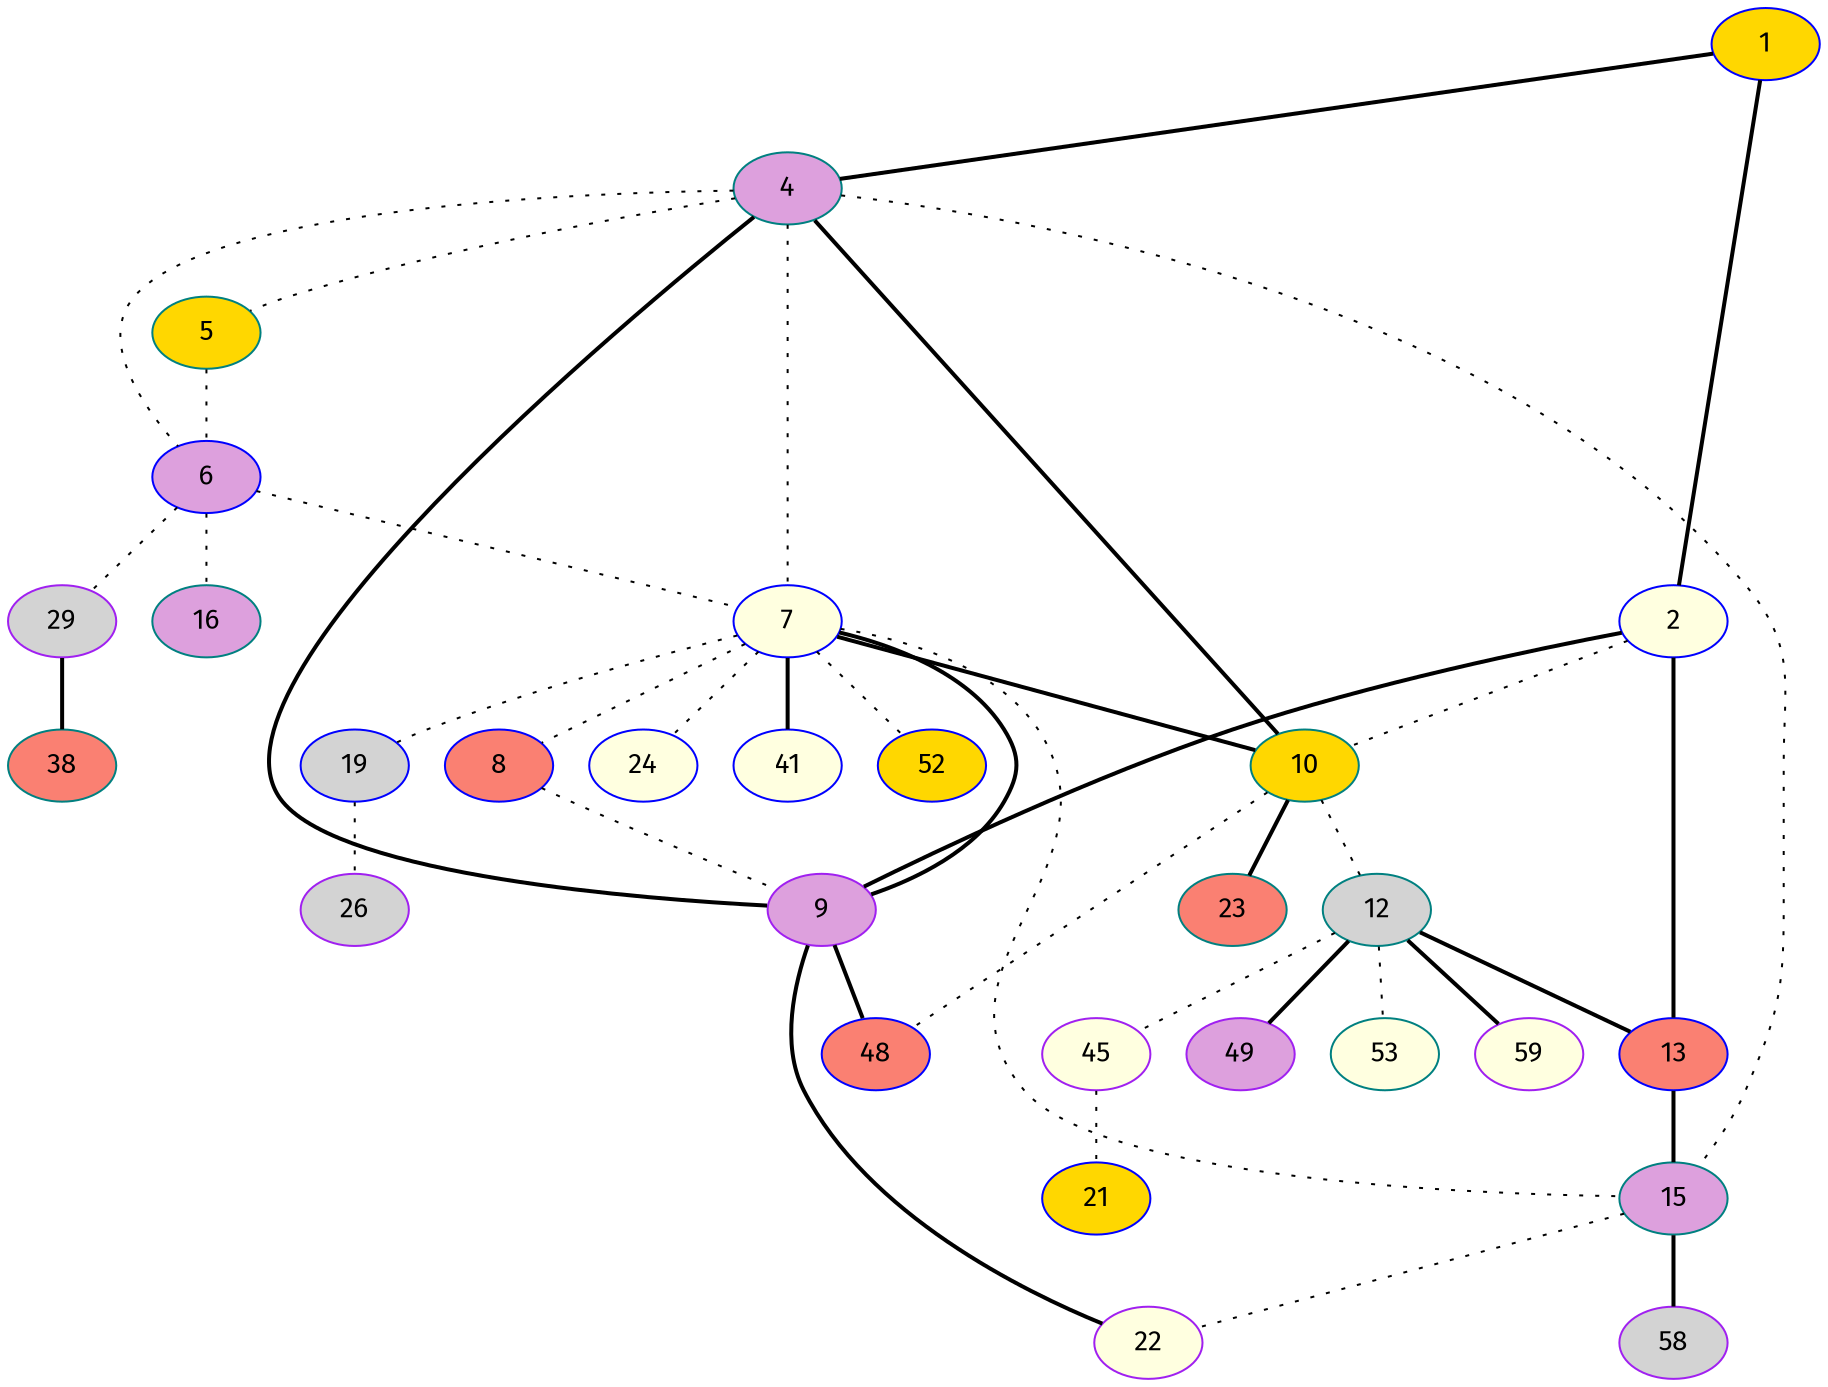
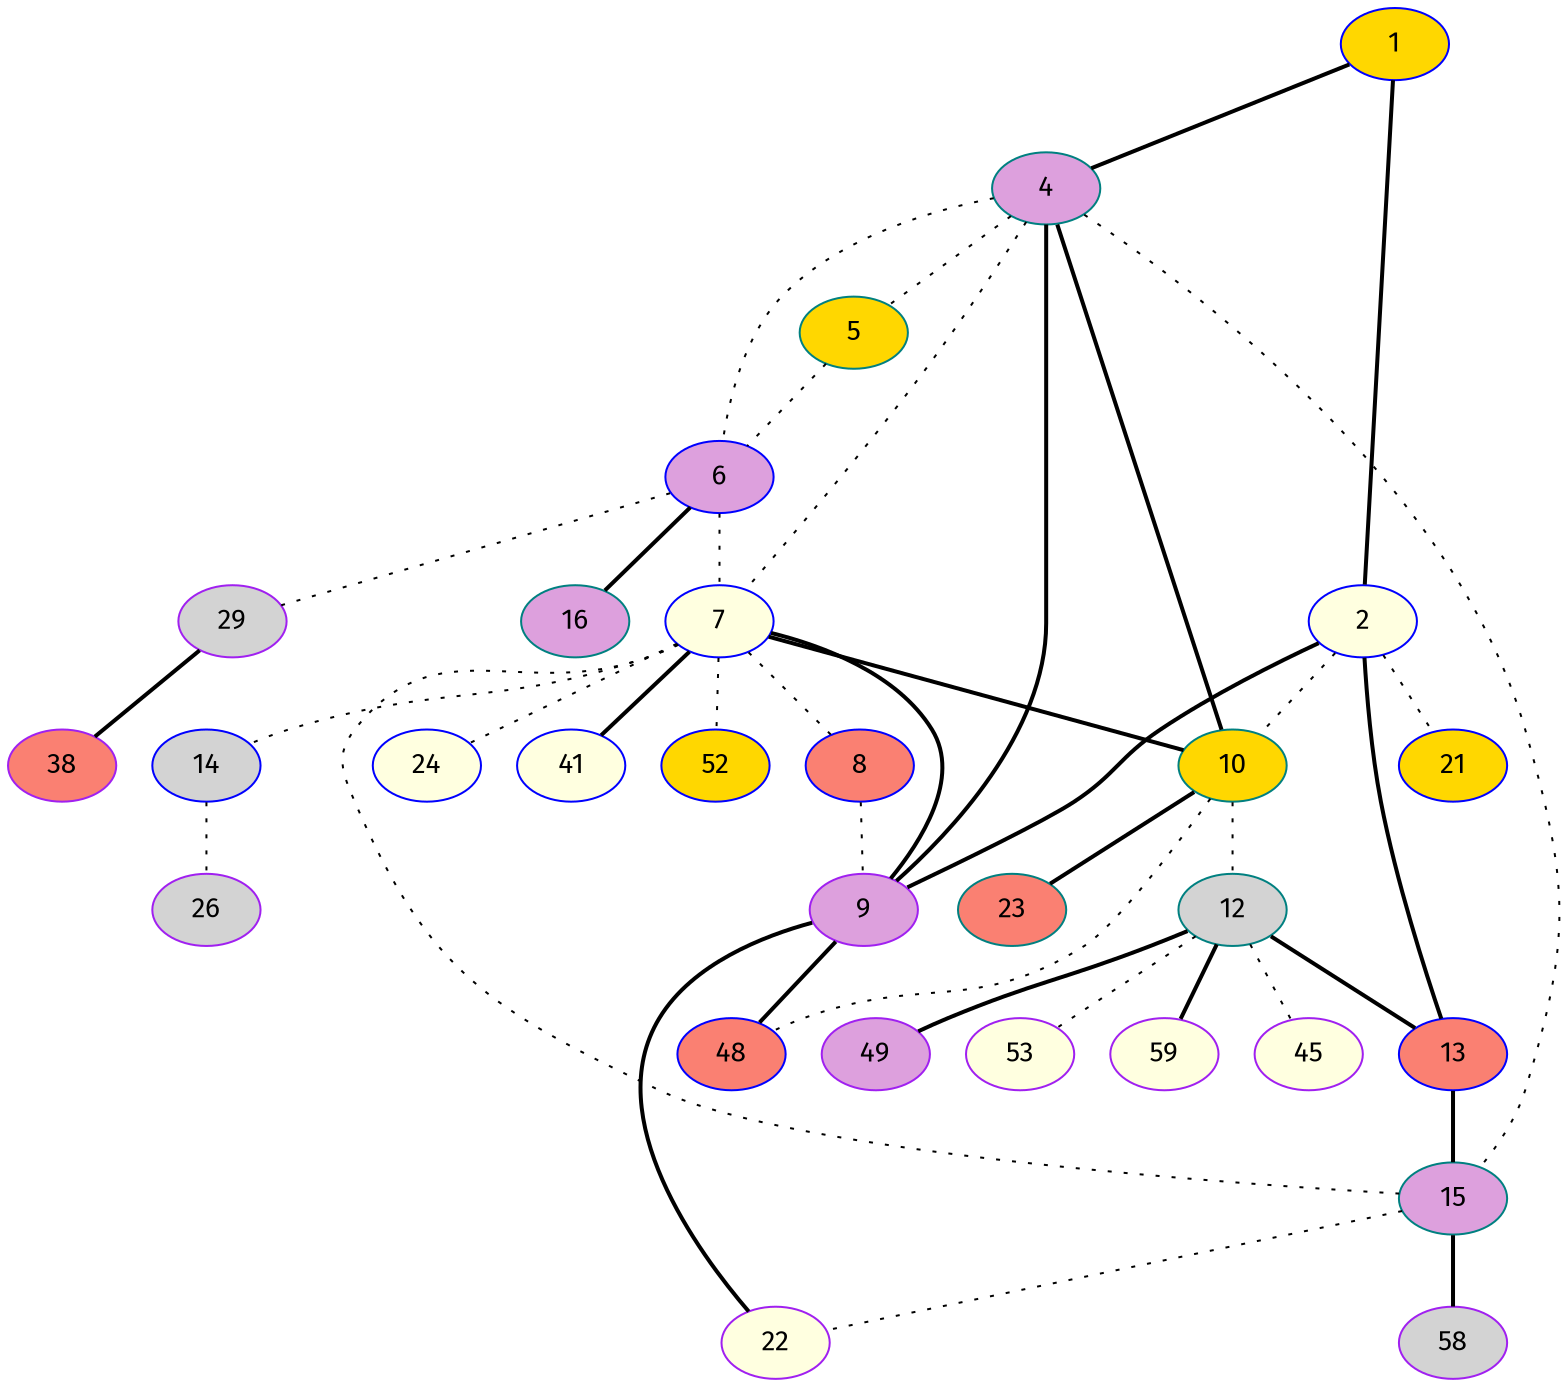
(206, 549) -> (648, 549)
(62, 766) -> (62, 766)
(355, 766) -> (206, 766)
(1385, 1054) -> (1020, 1054)
(1096, 1118) -> (1408, 694)
